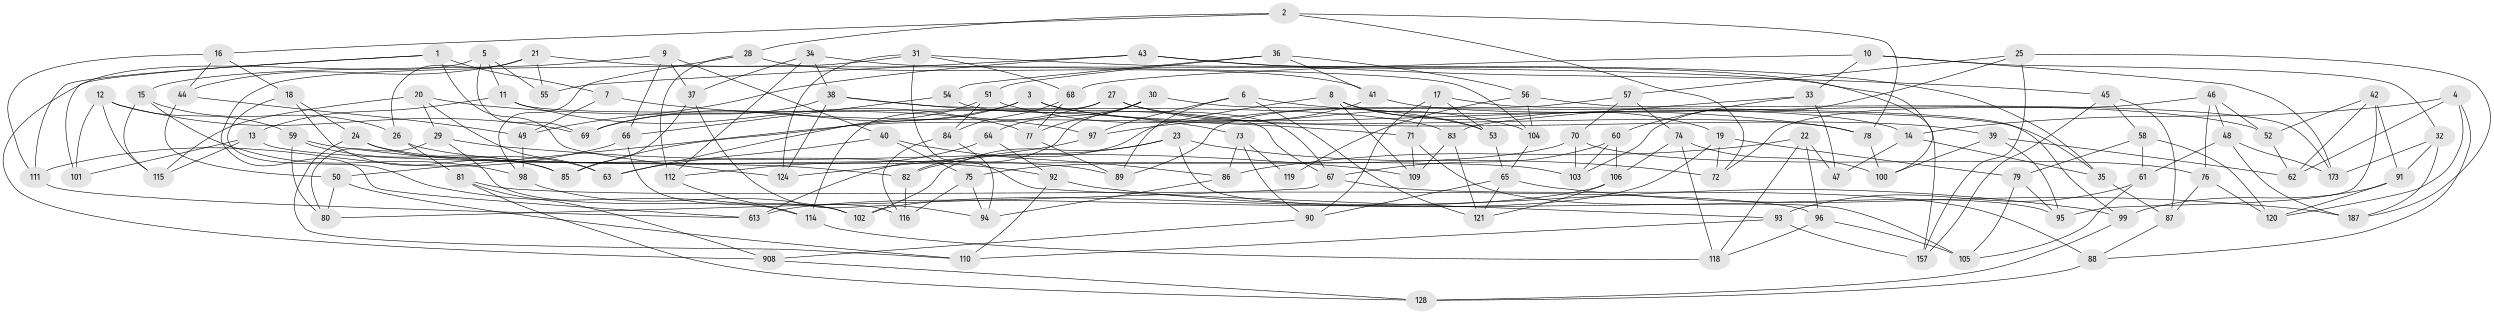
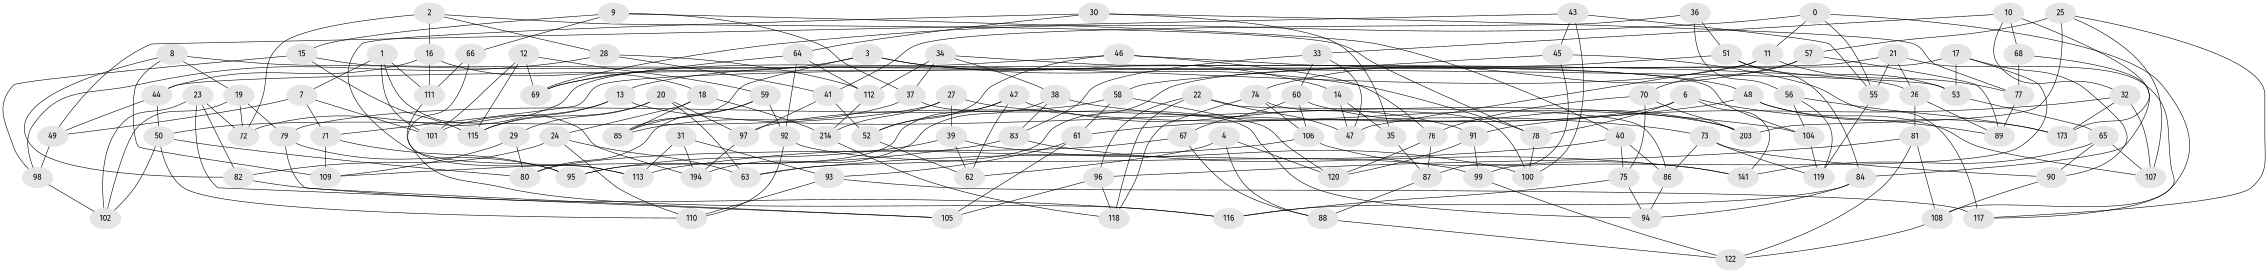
(484, 54) -> (1815, 13)
(1790, 74) -> none
(1015, 75) -> none
(947, 95) -> none
(925, 110) -> (1559, 95)
none -> (357, 113)
(708, 114) -> (665, 69)
(2143, 117) -> none
none -> (1844, 140)
(1520, 157) -> (1814, 157)
(783, 178) -> (696, 178)
(1575, 178) -> (1746, 136)
(619, 203) -> (139, 181)
(754, 219) -> (638, 178)
(811, 219) -> (826, 136)
(1479, 219) -> (1743, 178)
(2353, 219) -> (2151, 178)
(769, 260) -> (1937, 219)
(1922, 260) -> (1979, 219)
(1421, 301) -> (1731, 260)
